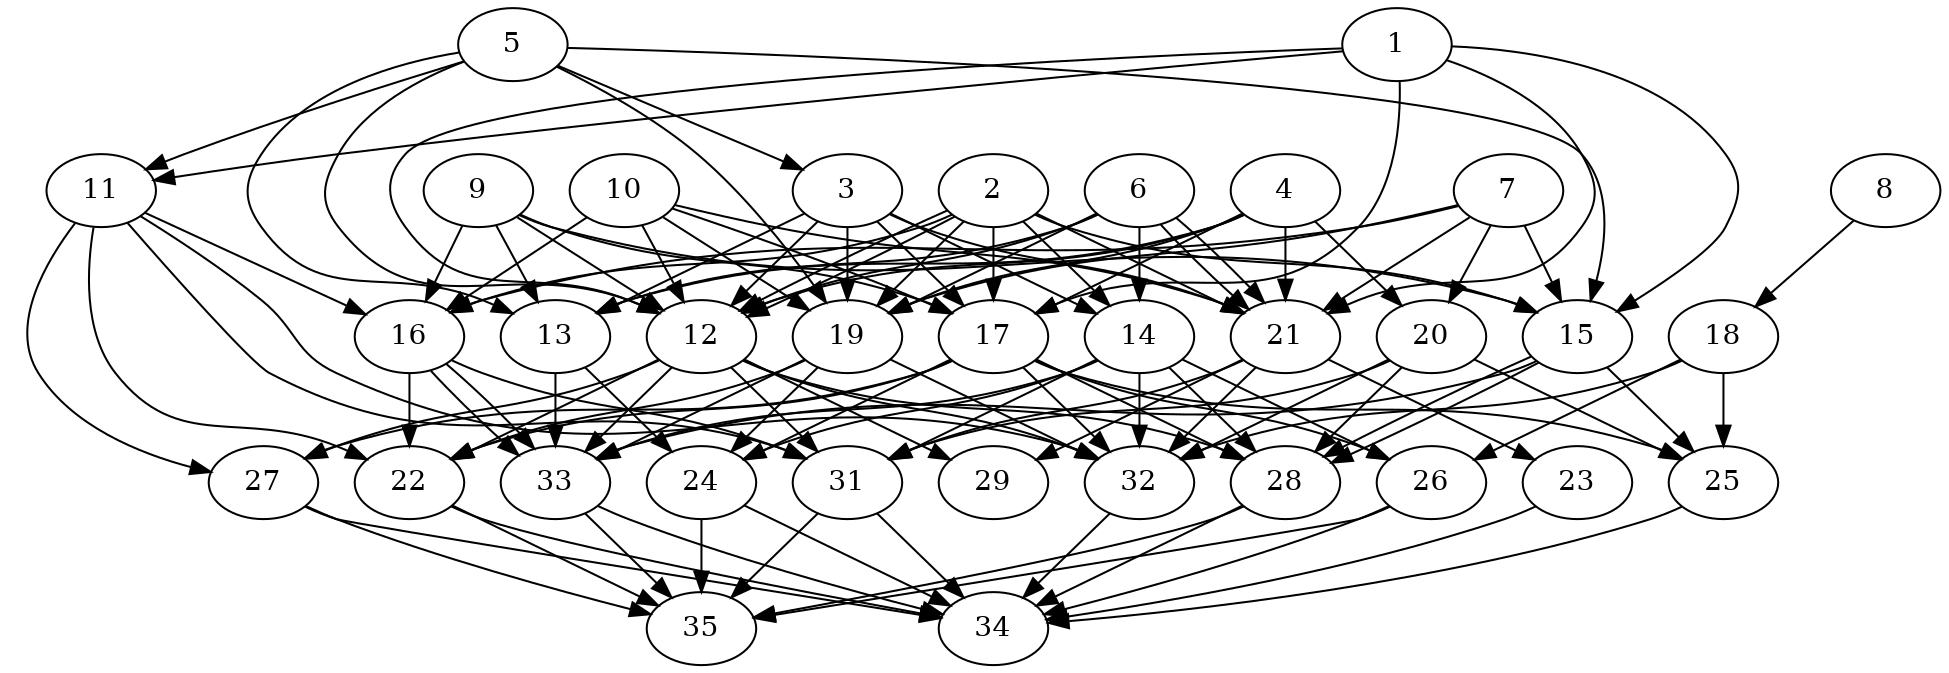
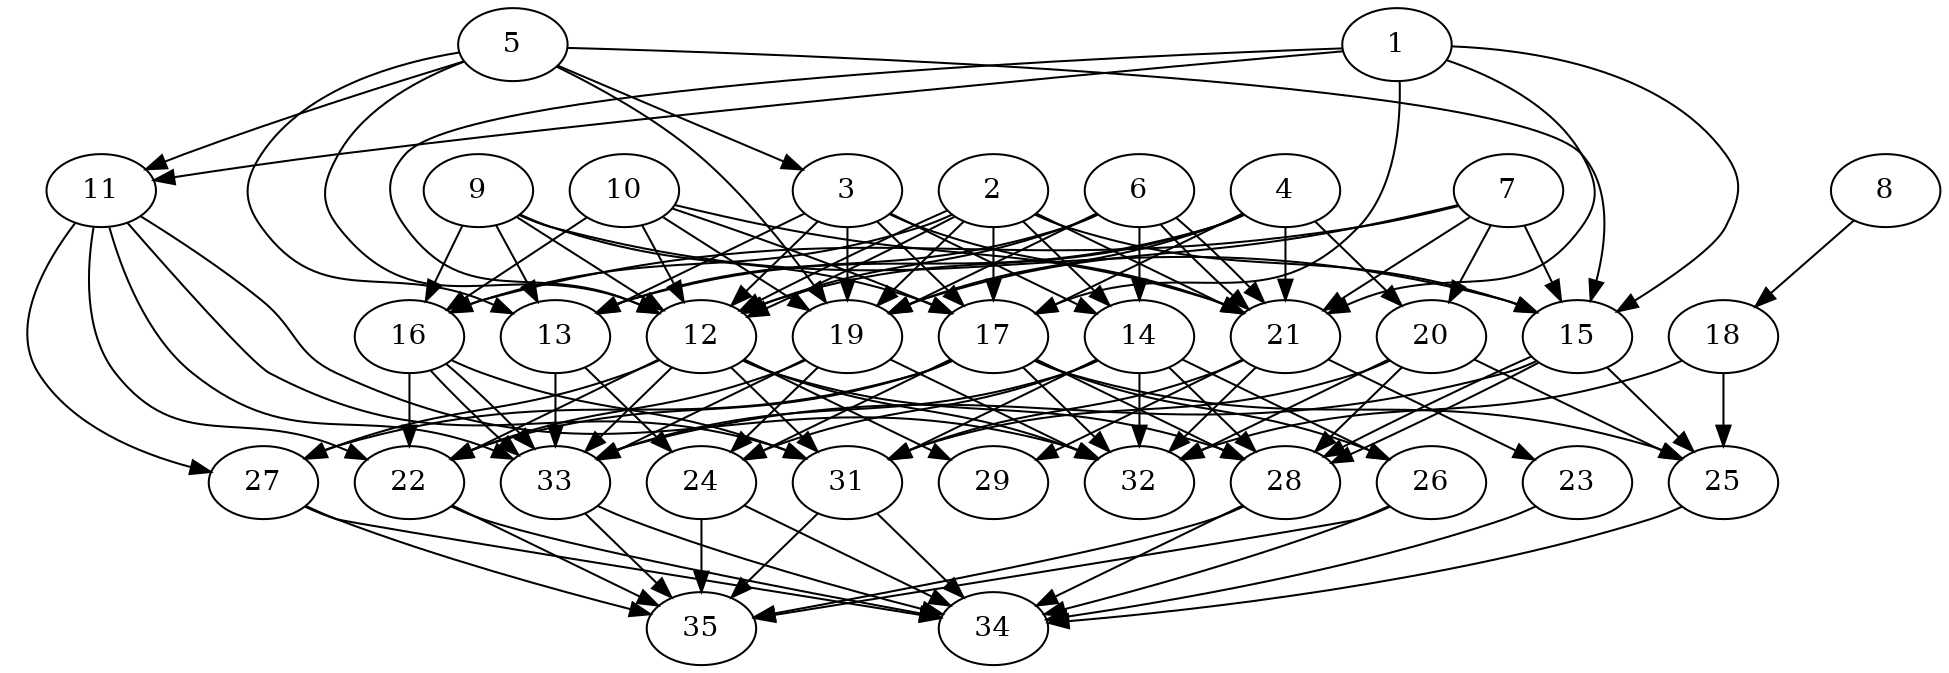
(246, 259) -> (256, 410)
(1592, 403) -> none
(1083, 540) -> none
